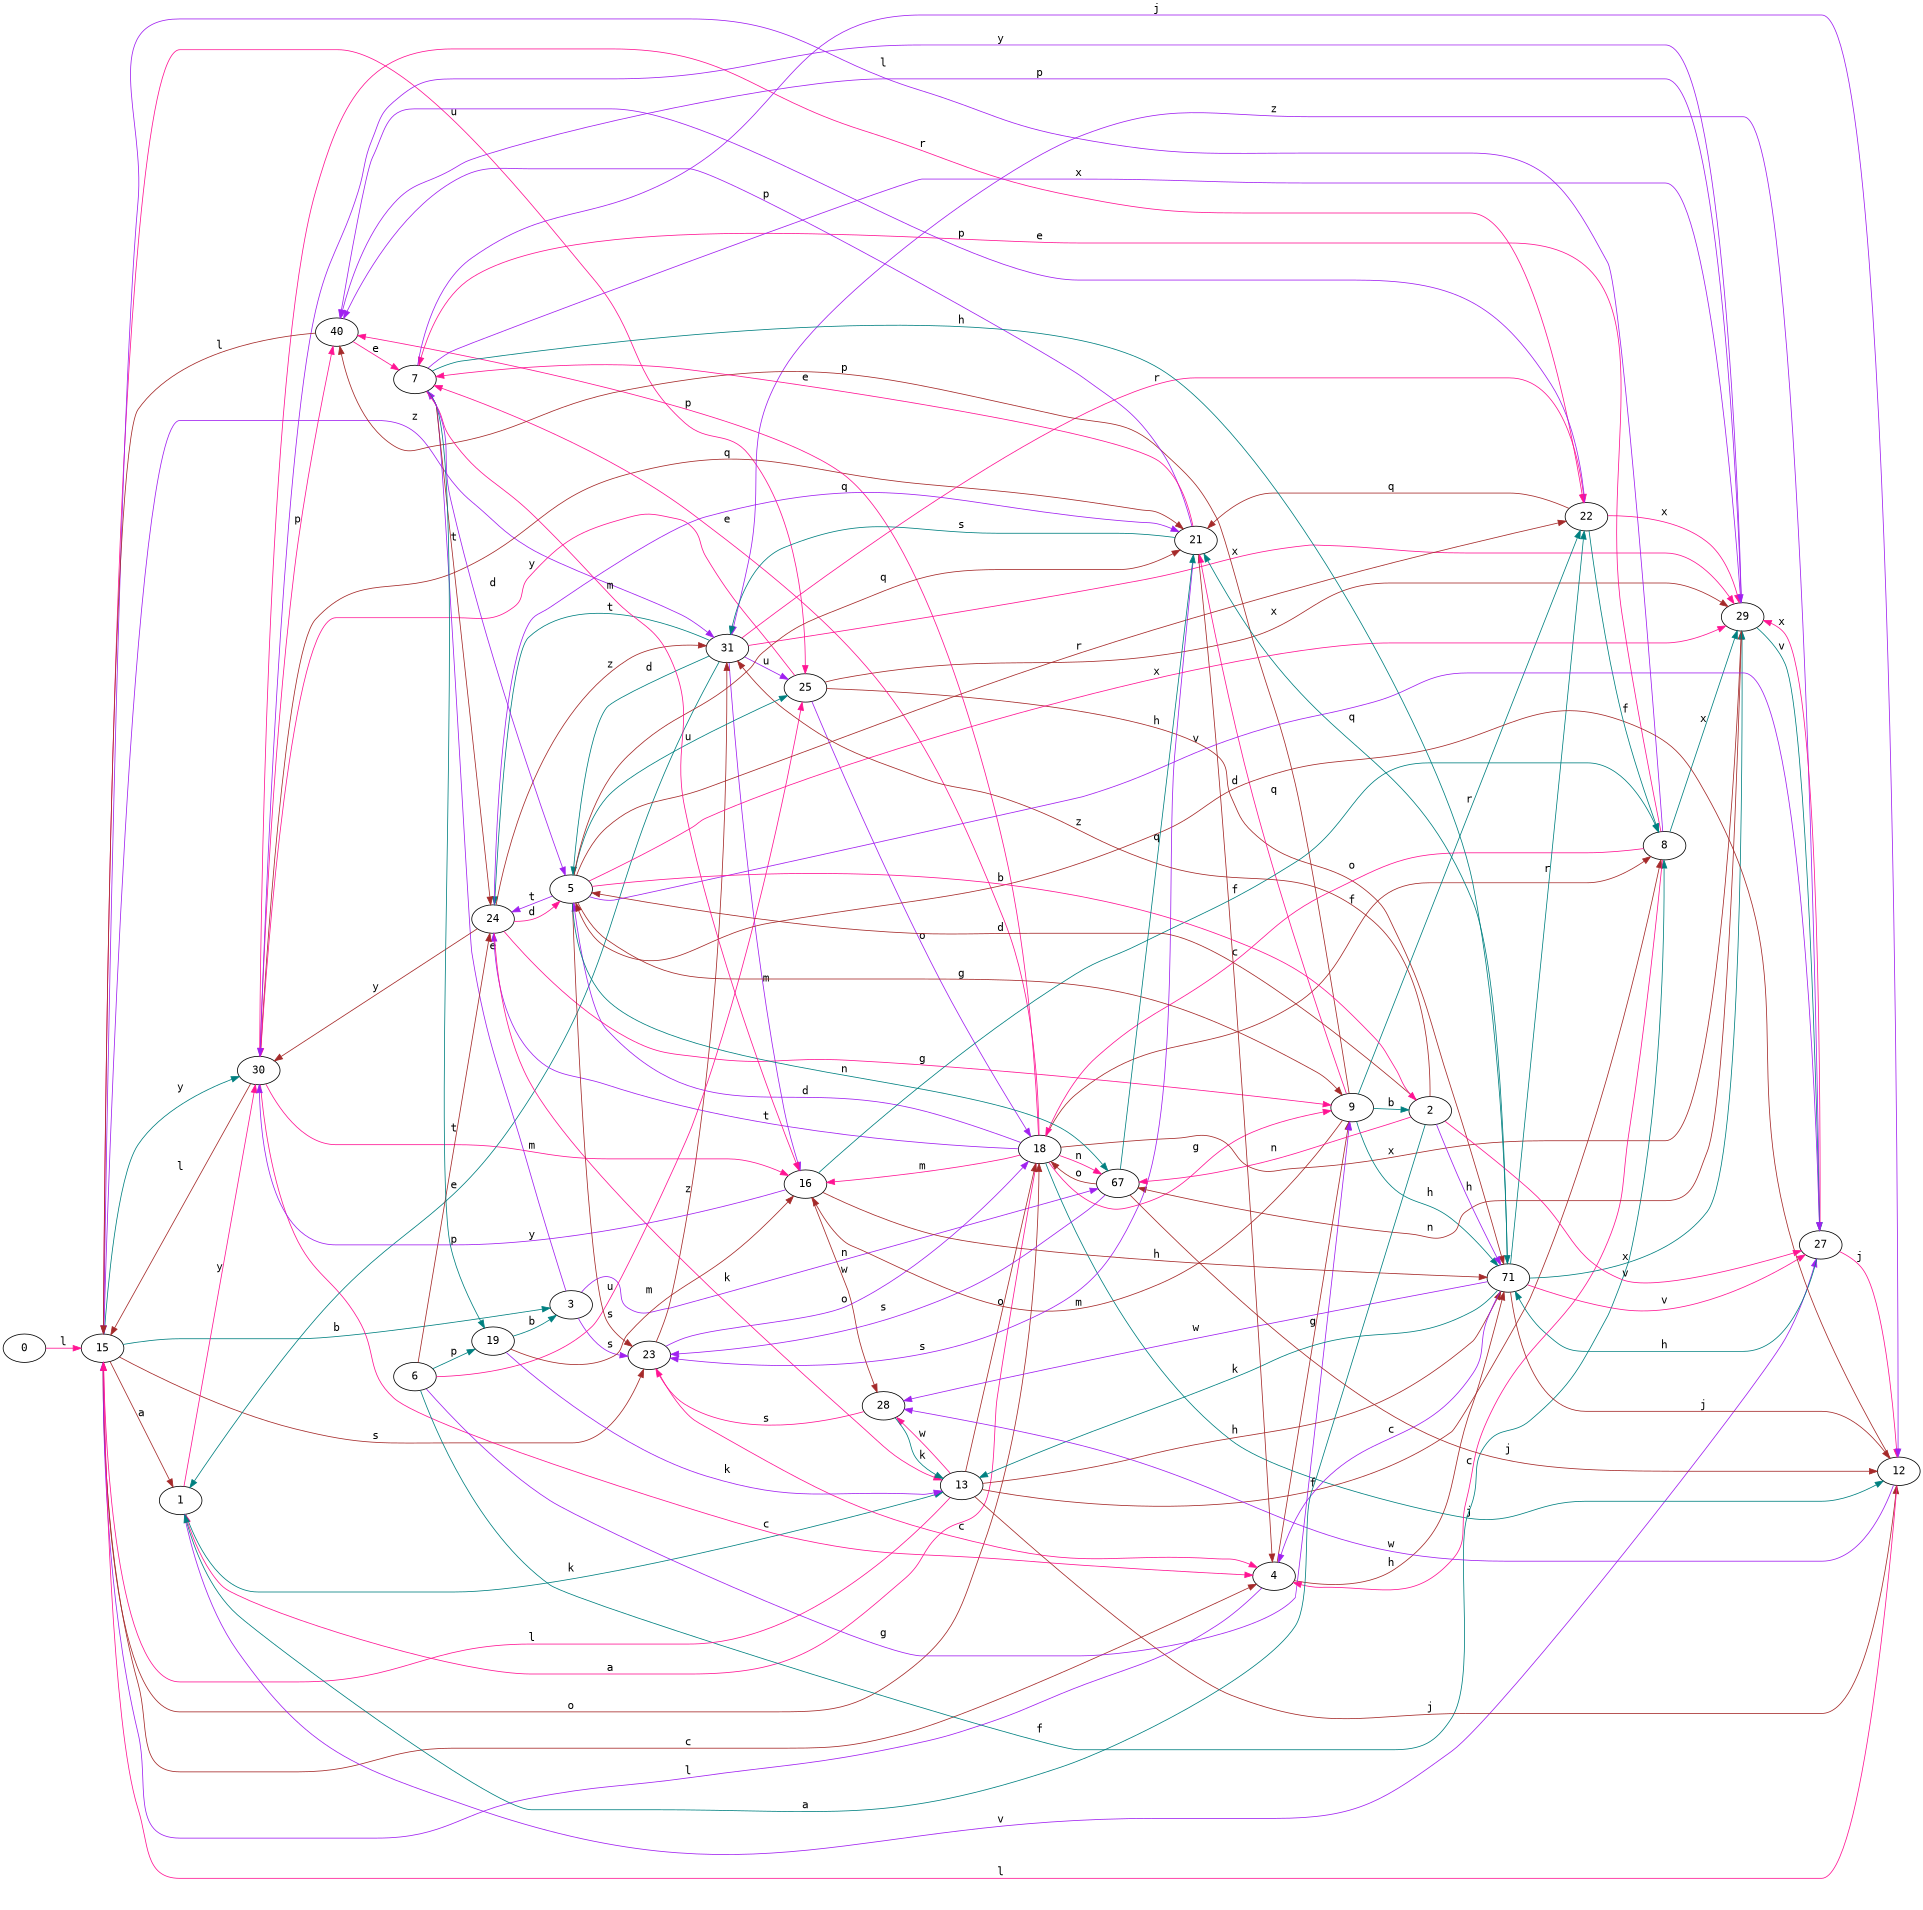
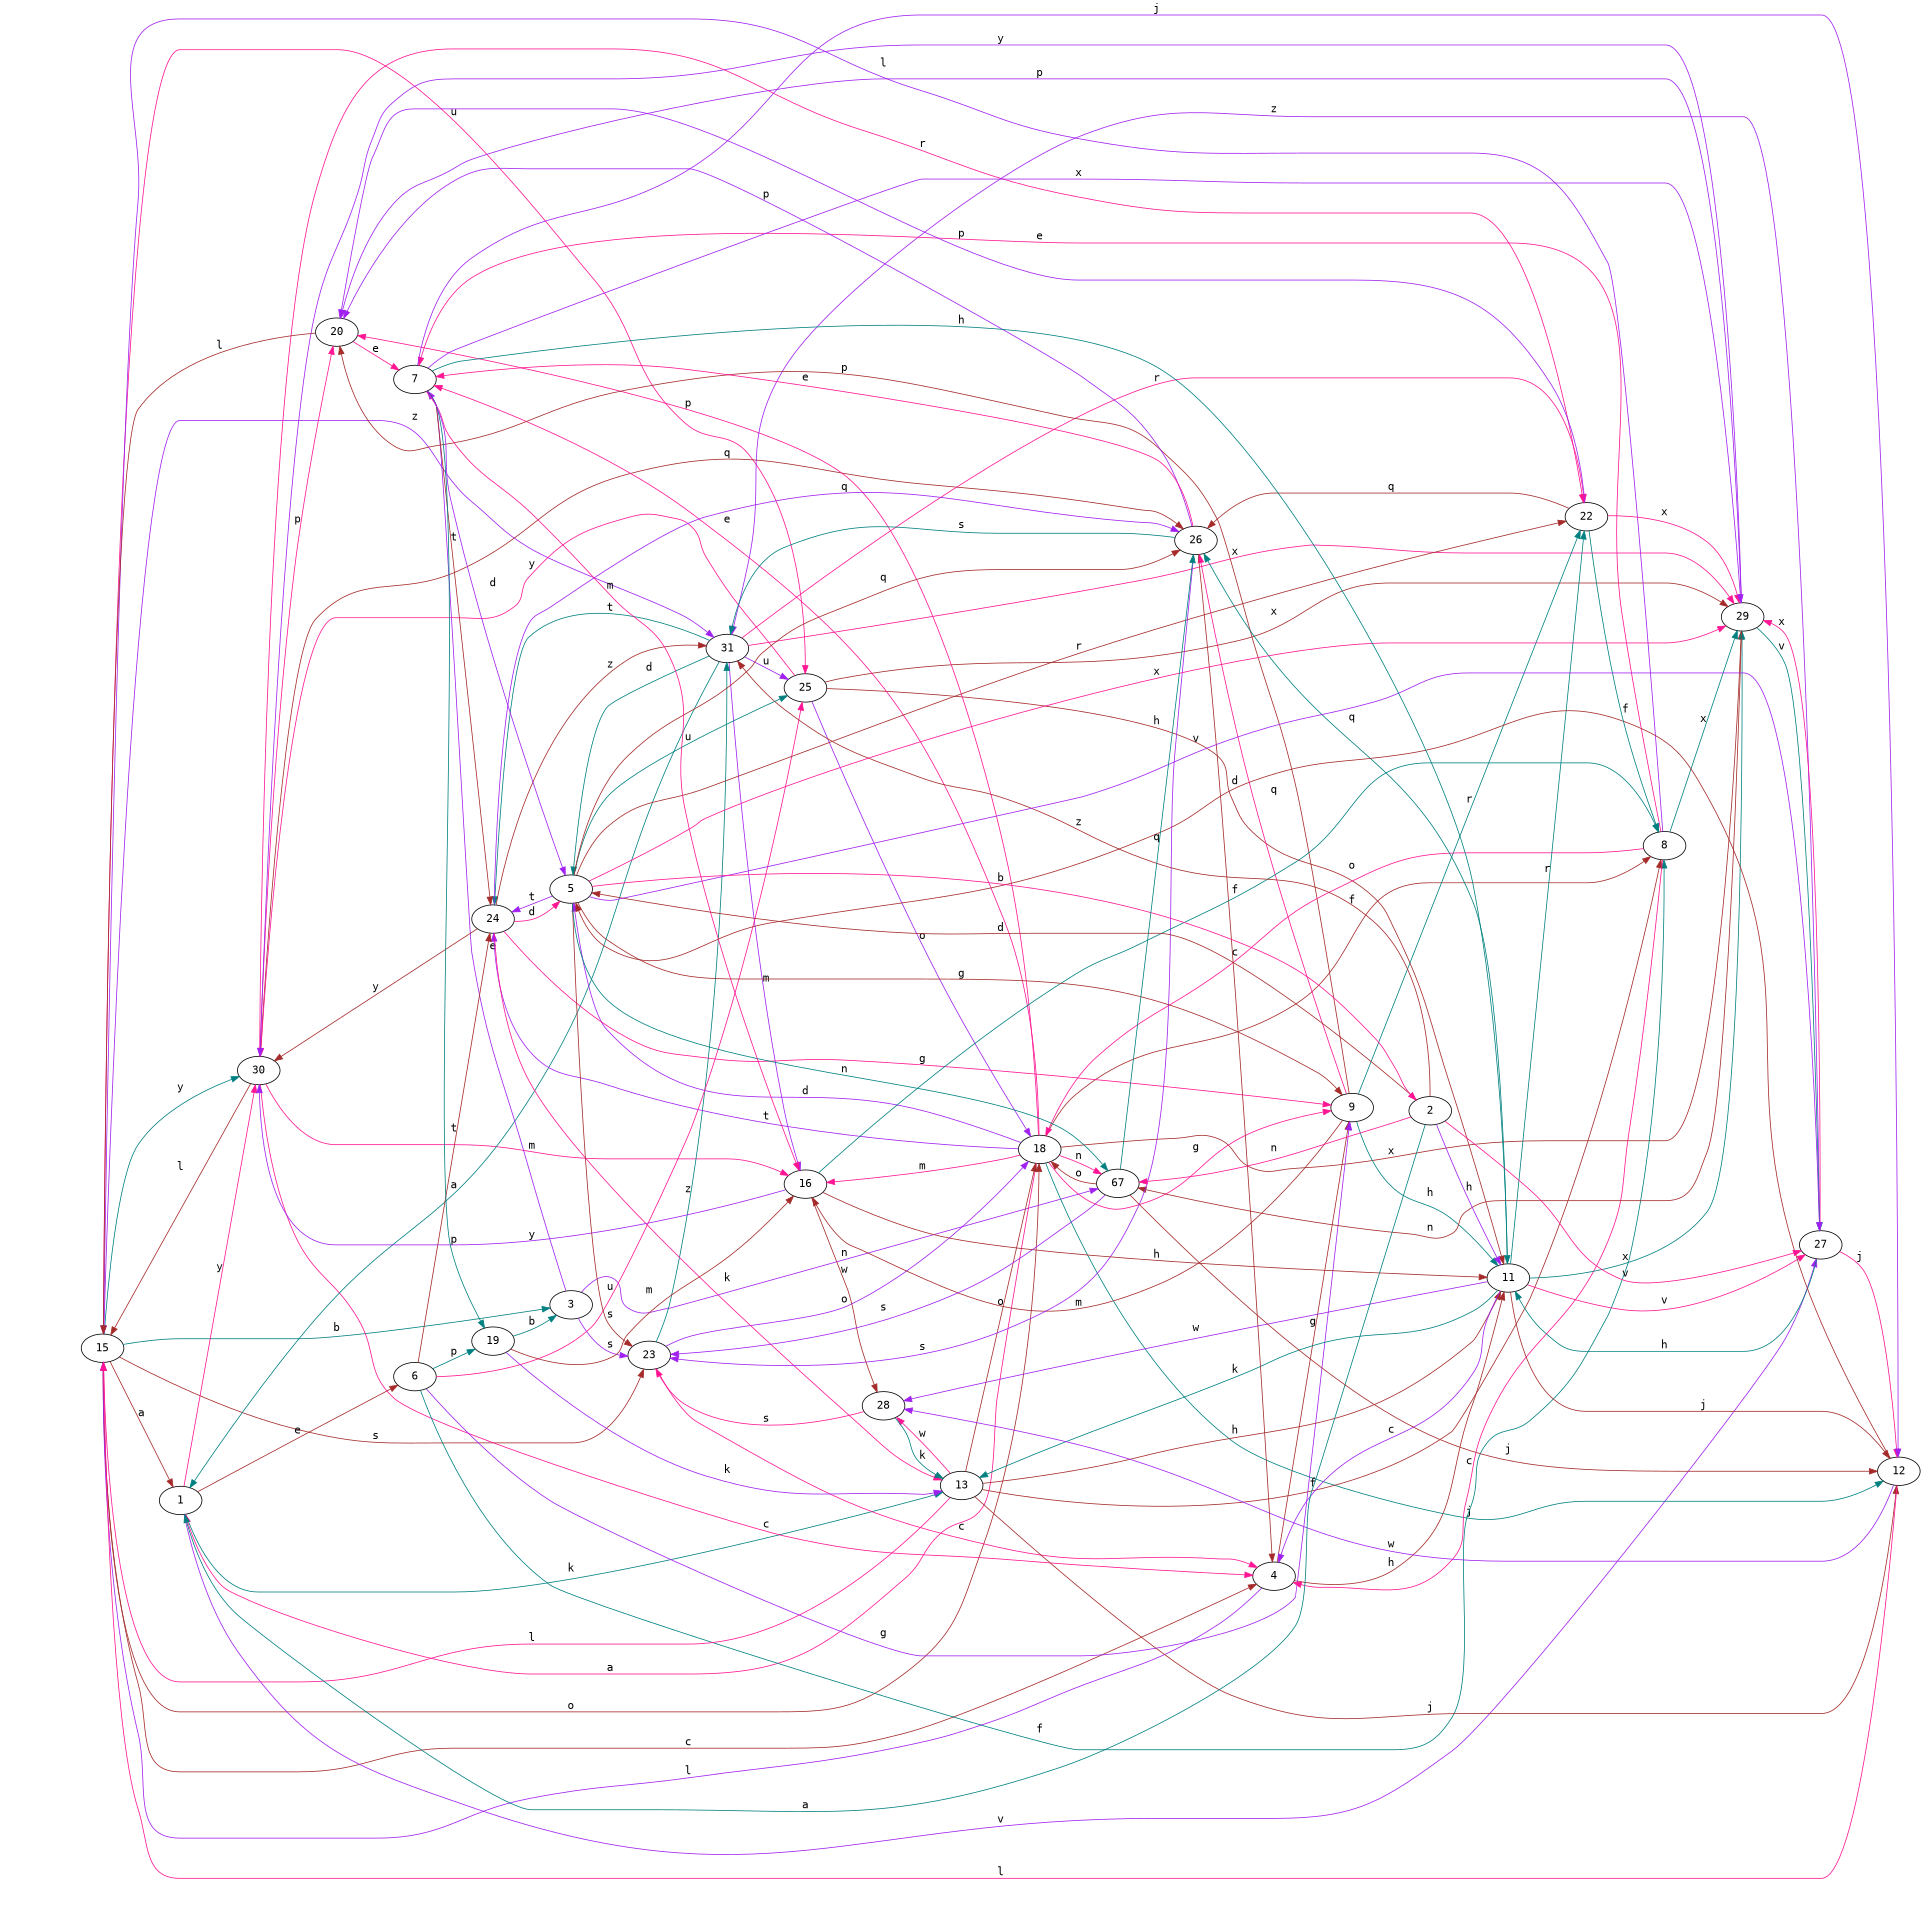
(337, 332) -> (337, 332)
(1196, 540) -> (1196, 540)
(713, 1009) -> (713, 1009)
(1387, 1109) -> none
(454, 1185) -> (454, 1185)
(1508, 1278) -> (1508, 1278)
(24, 1348) -> none
none -> (294, 1440)
